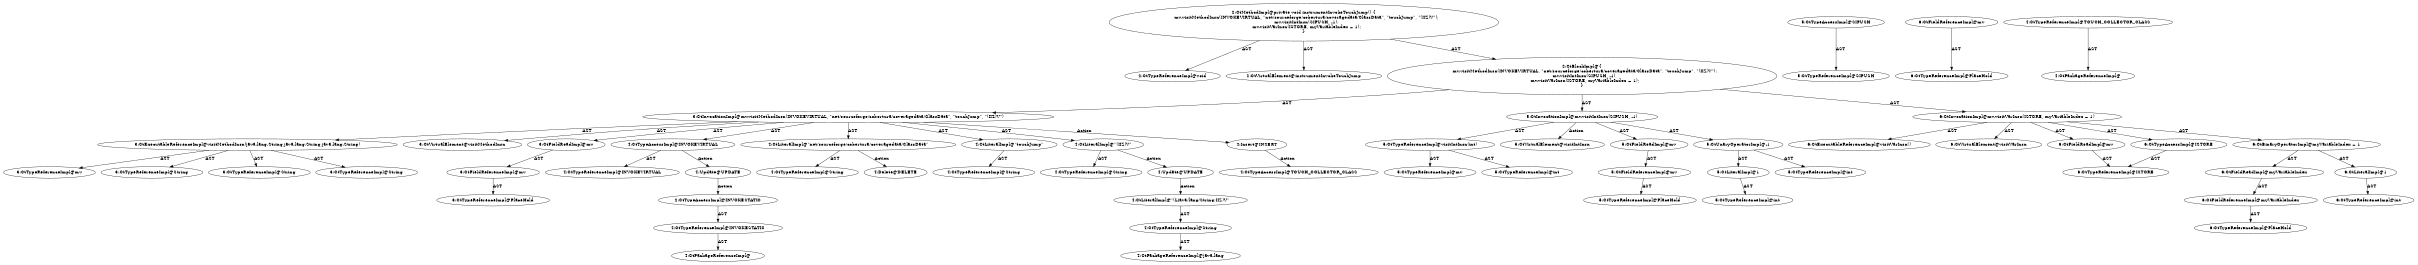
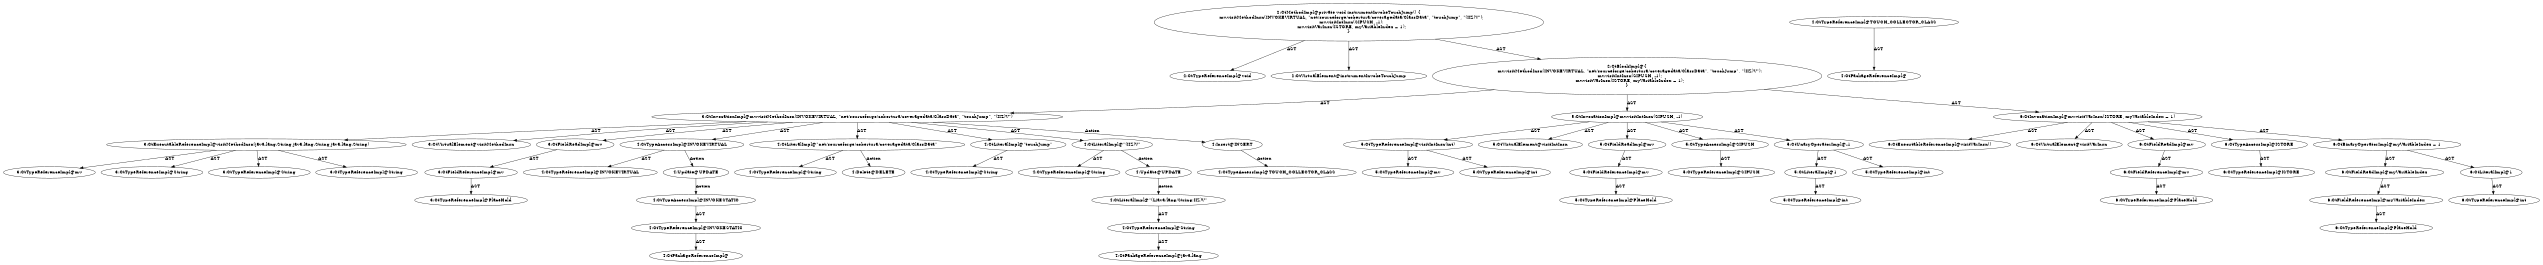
none -> (1672, 130)
(1577, 131) -> (1589, 131)
(2100, 157) -> (2162, 157)
(718, 200) -> (696, 200)
